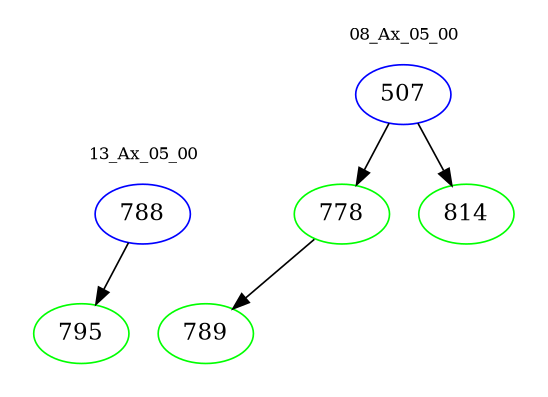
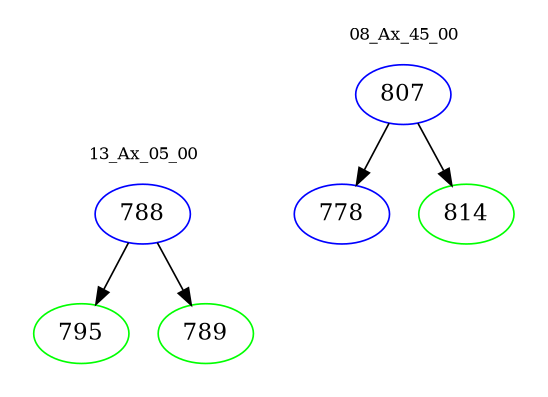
(404, 36) -> (404, 36)
(403, 95) -> (403, 95)
(342, 214) -> (342, 214)
(280, 269) -> (170, 266)
